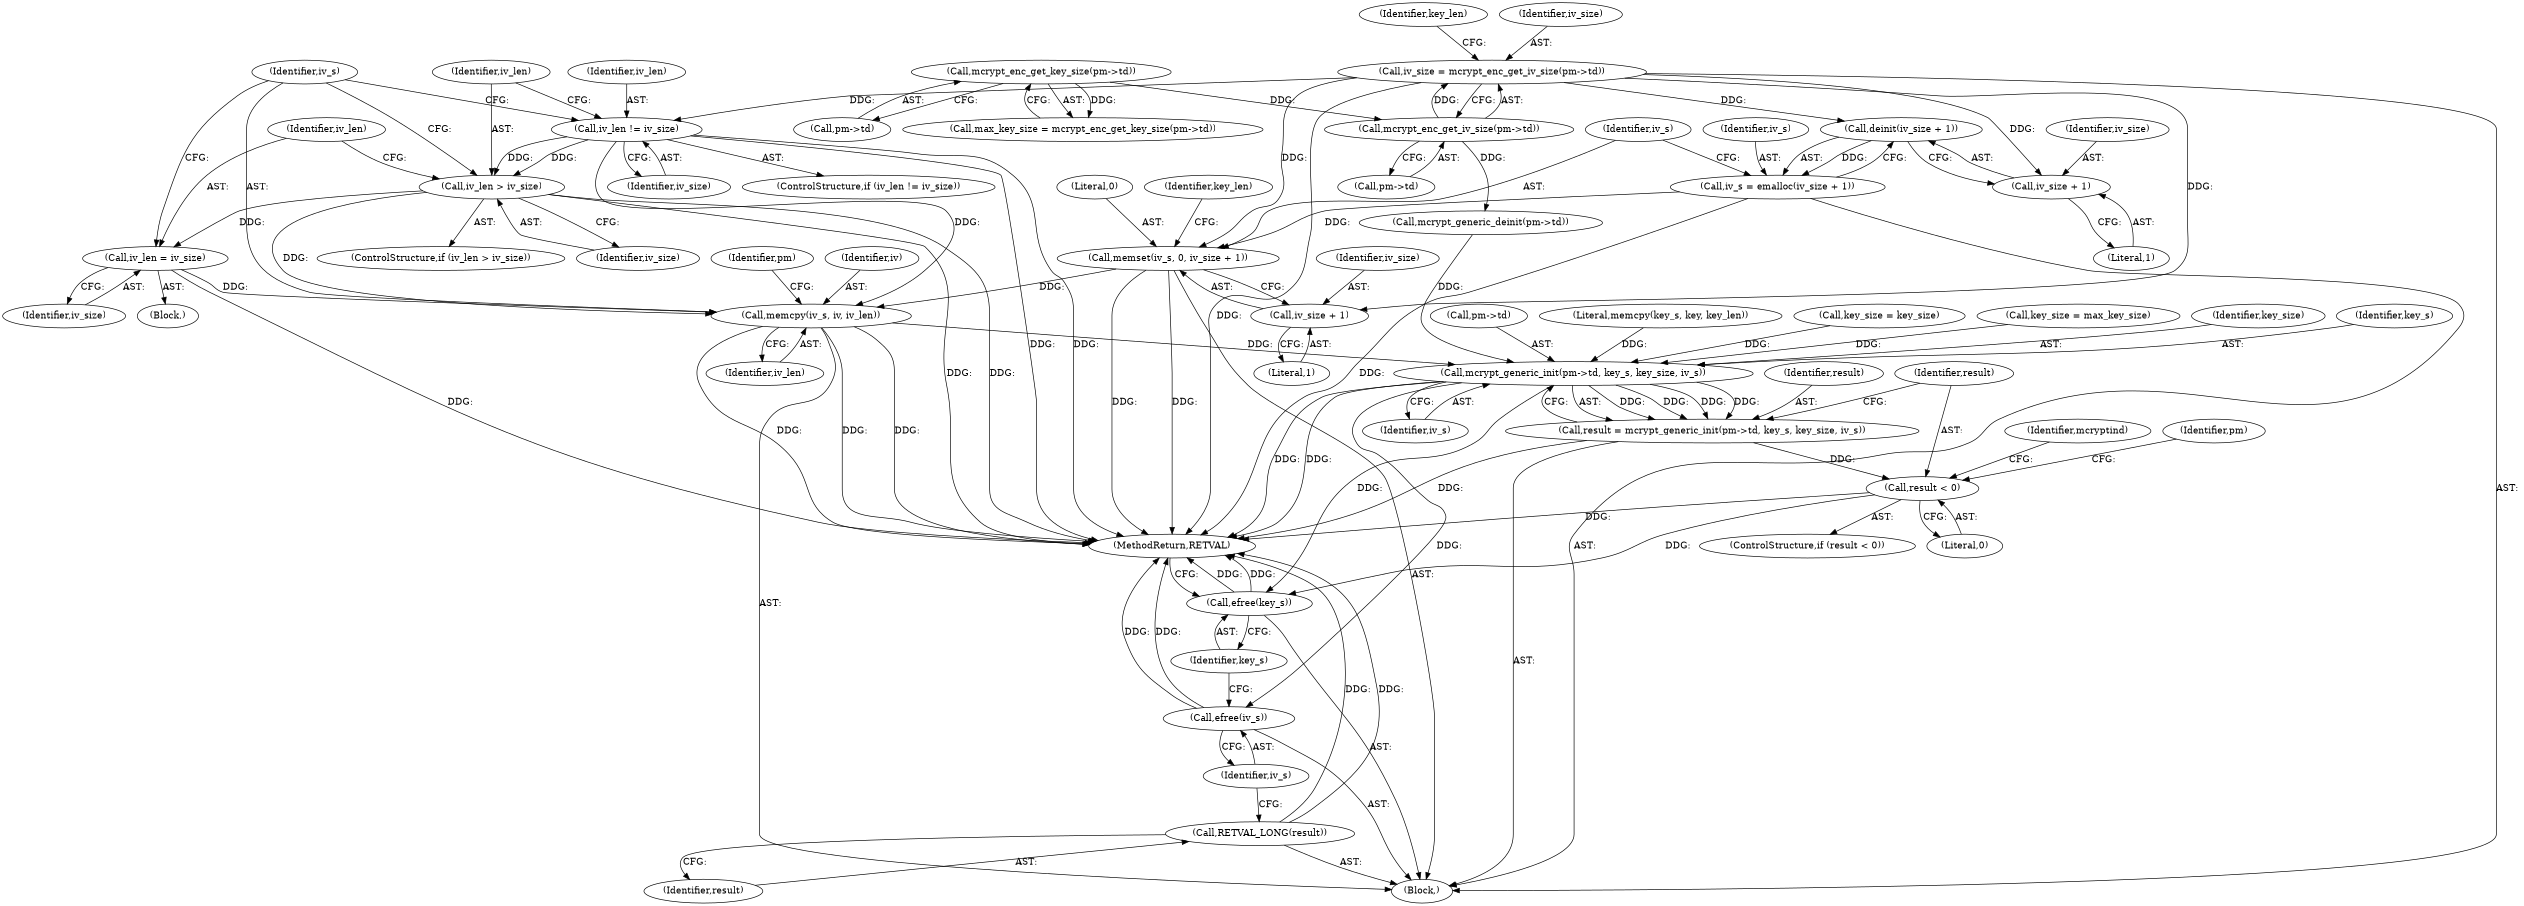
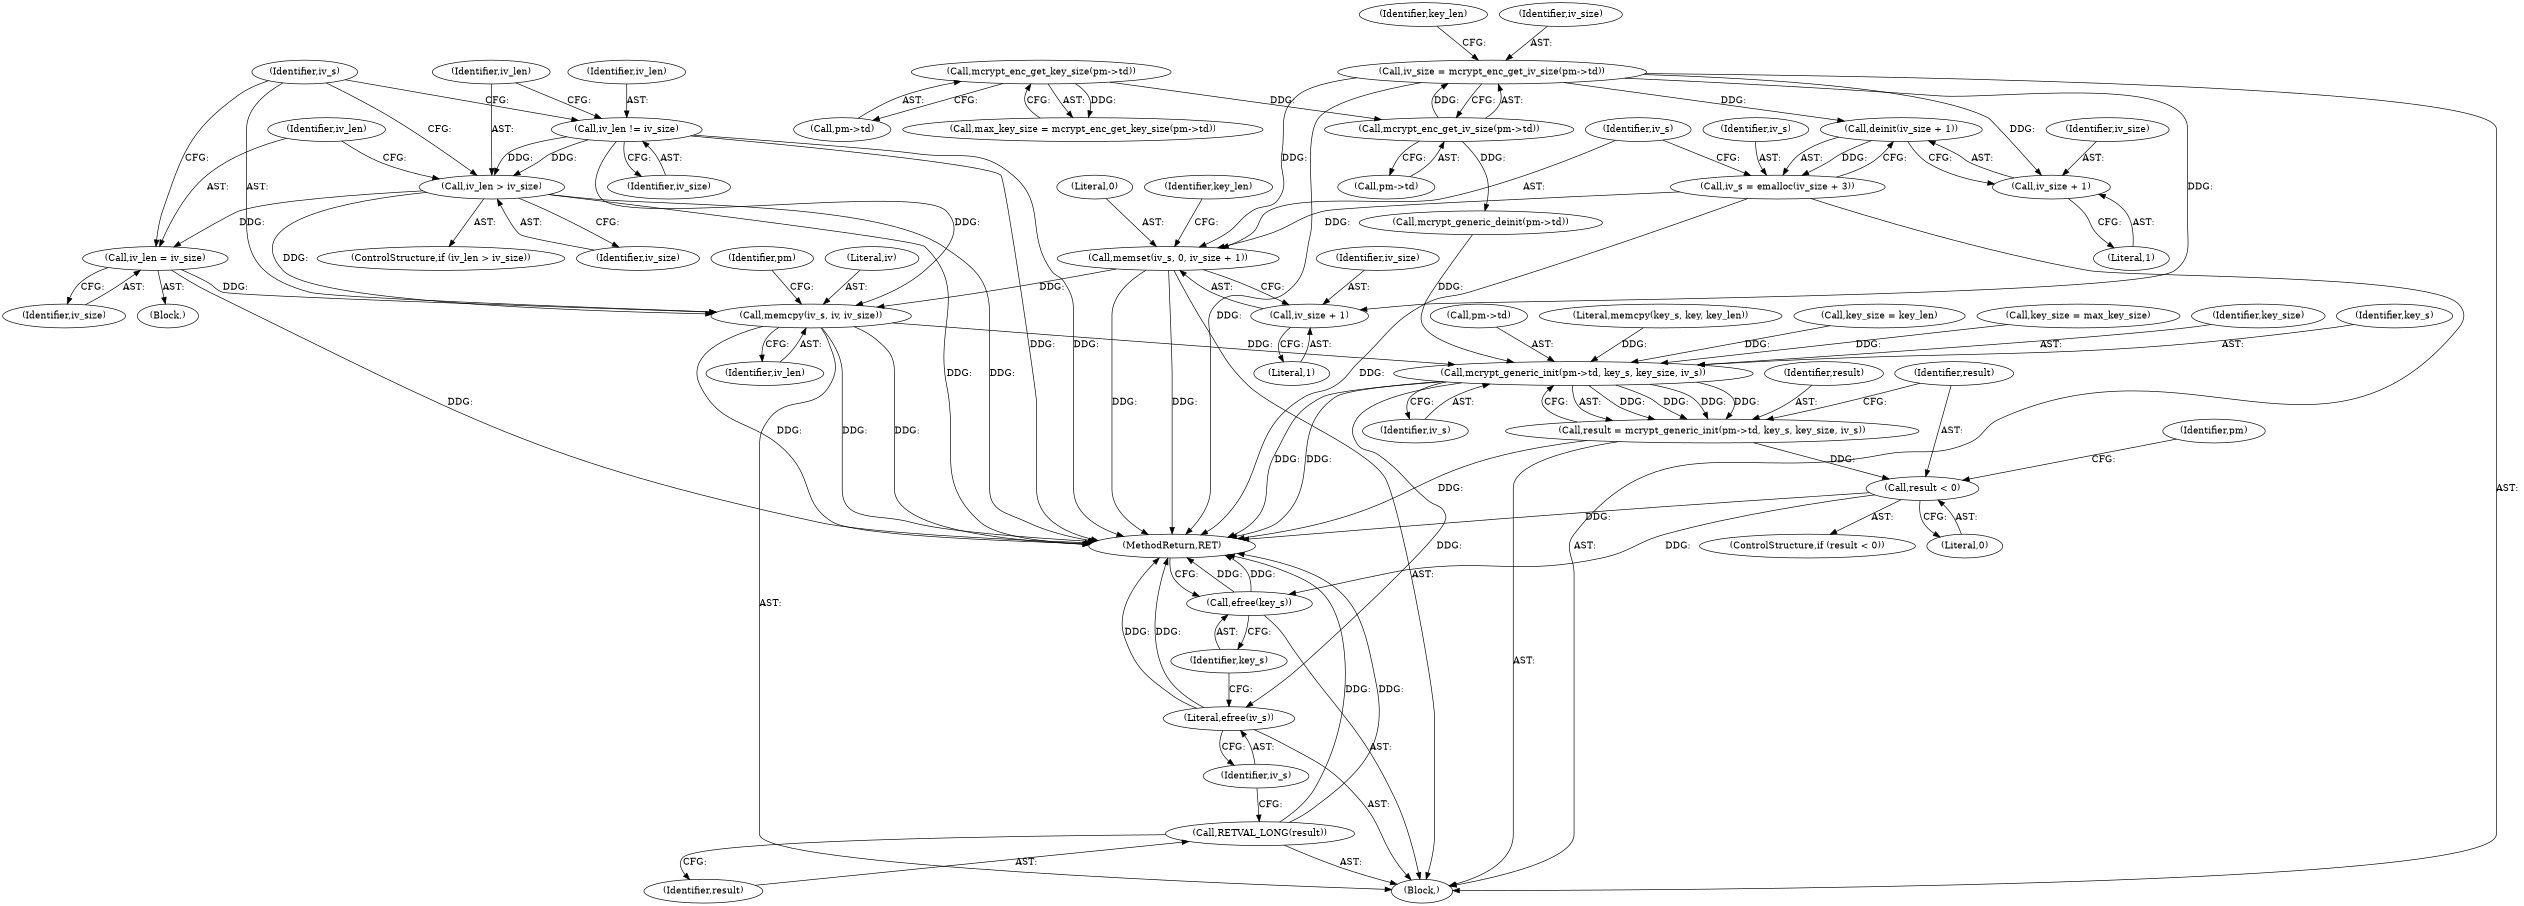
(1017, 90) -> none
(869, 187) -> none
(1778, 187) -> (1778, 187)
(872, 258) -> (872, 258)
(811, 316) -> (811, 316)
(1880, 316) -> (1880, 316)
(2078, 431) -> none
(1393, 461) -> none
(1172, 546) -> (1172, 546)
(1229, 719) -> (1229, 719)
